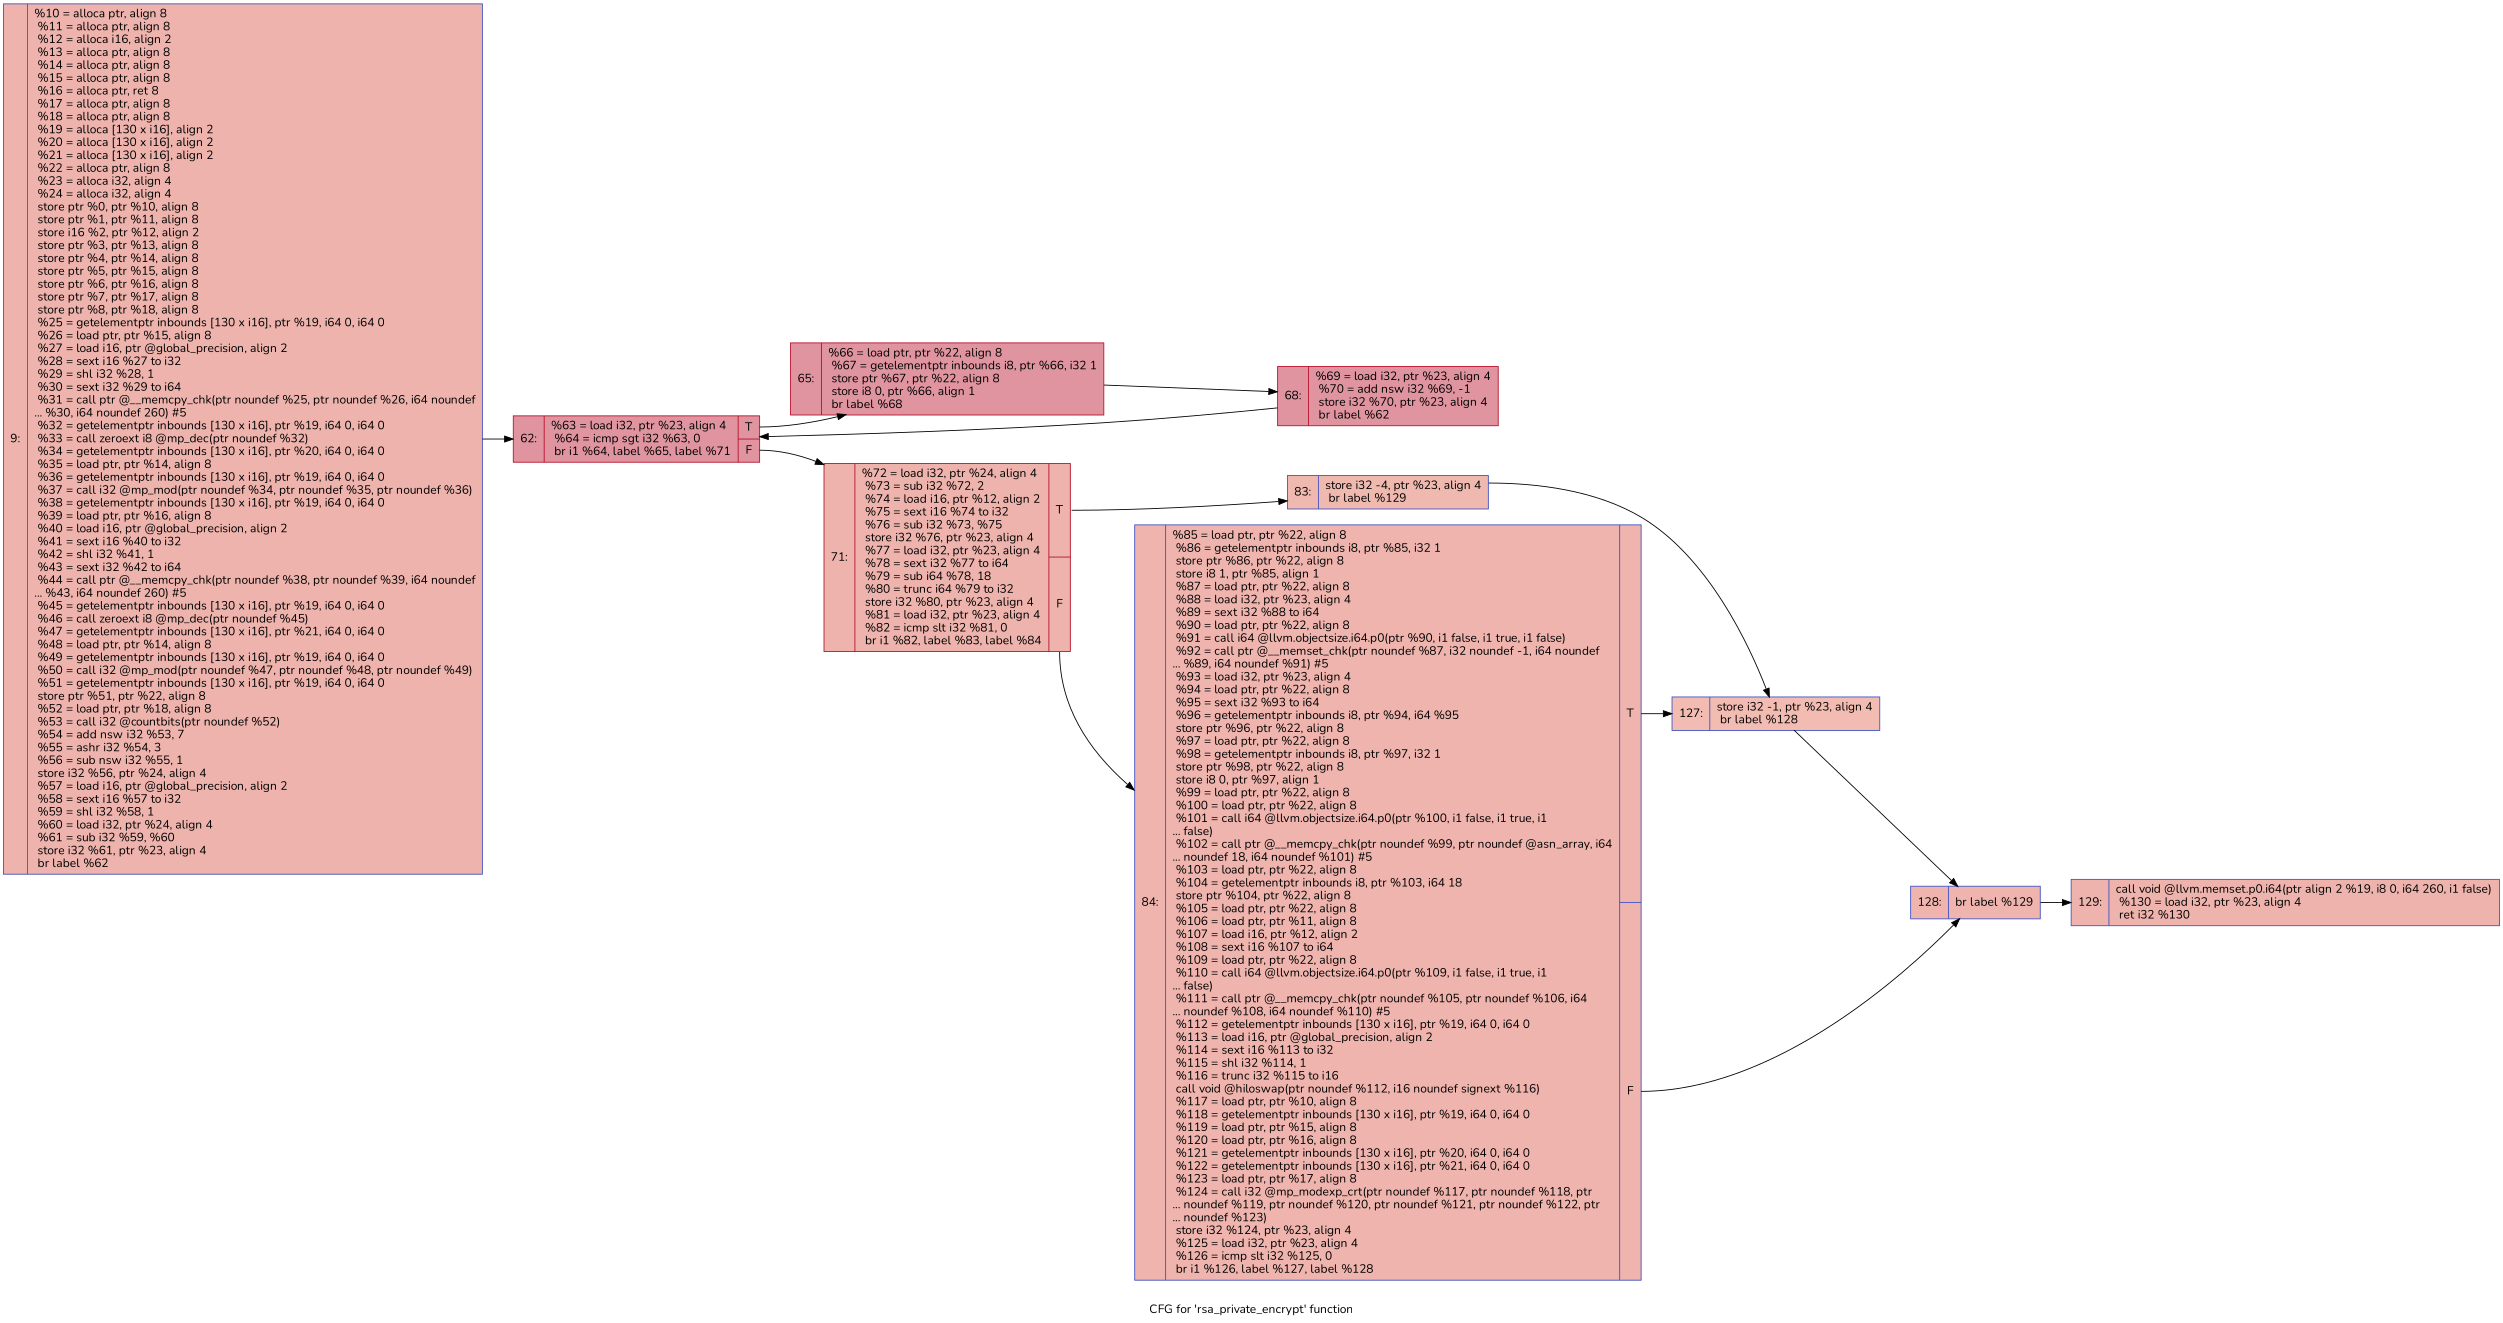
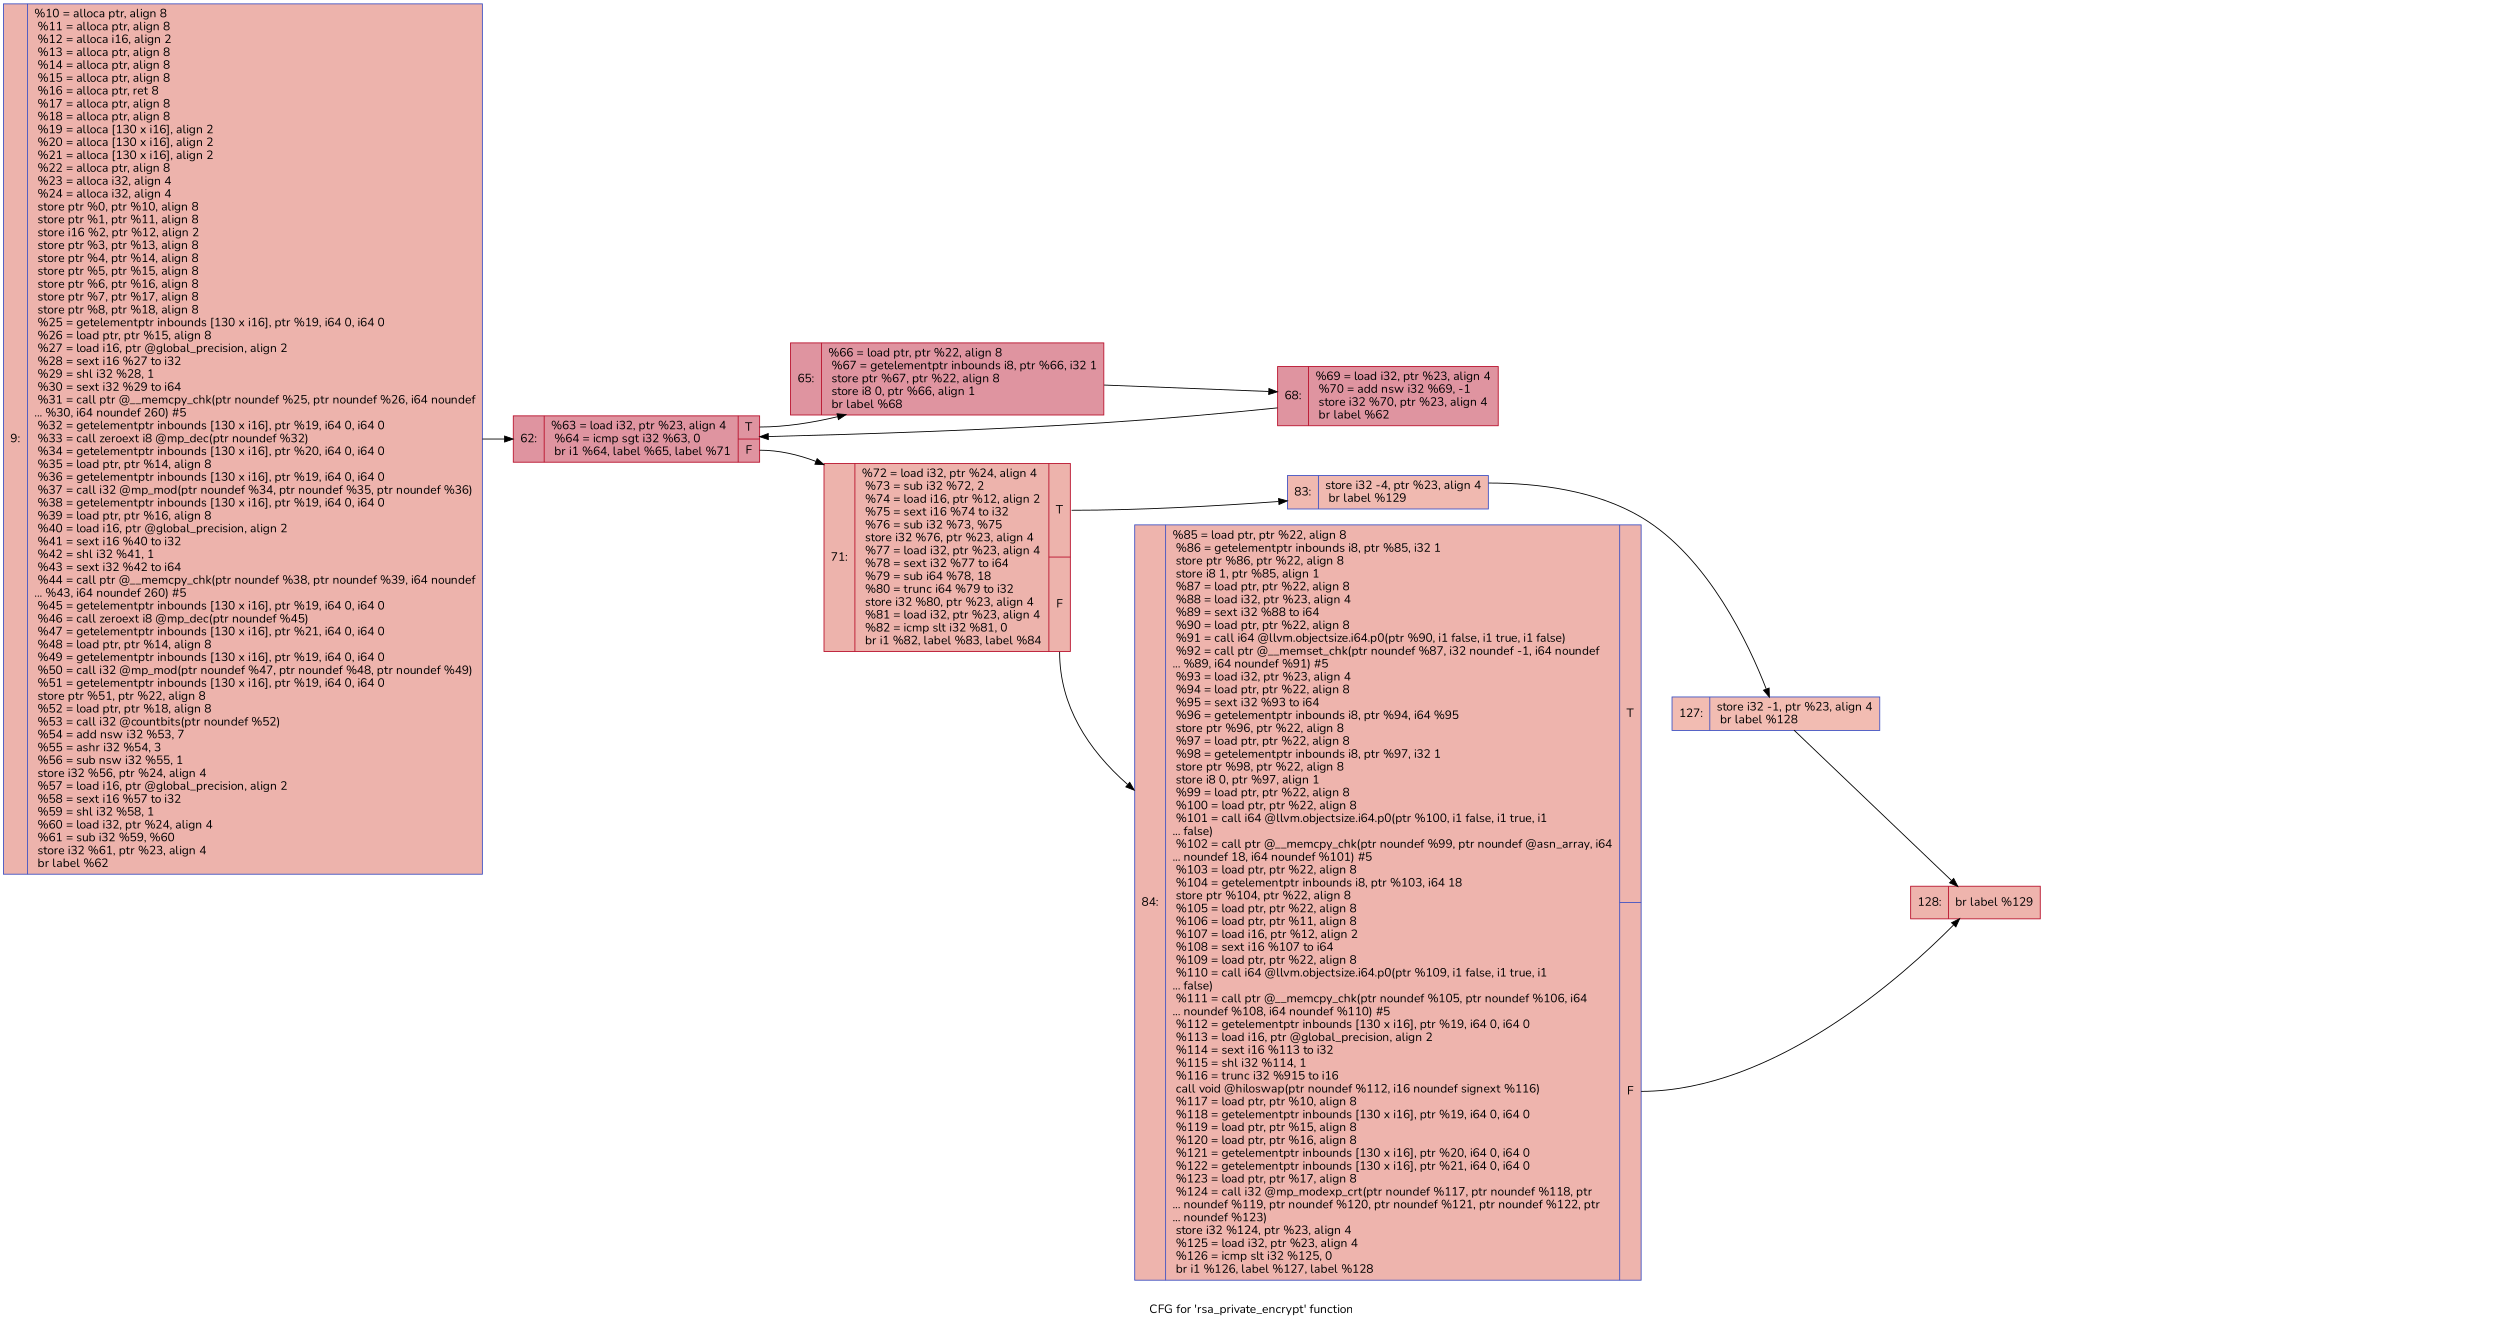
(1652, 714) -> none
(1975, 903) -> (1975, 903)
(2285, 903) -> none
(1256, 1076) -> (1256, 1076)
